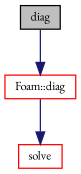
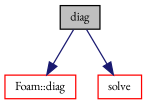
(40, 115) -> (97, 47)
